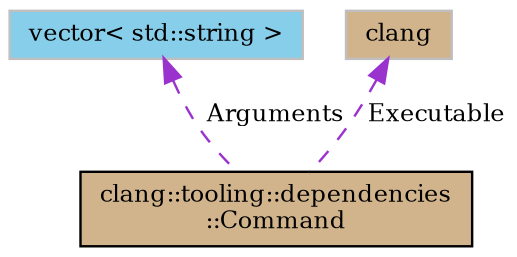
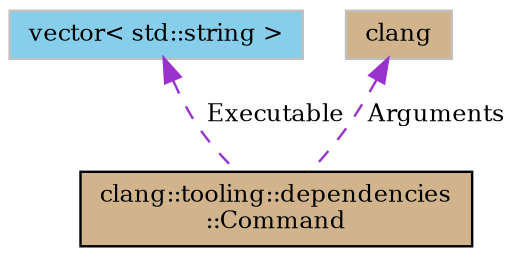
(273, 115) -> (273, 115)
(434, 115) -> (434, 115)
